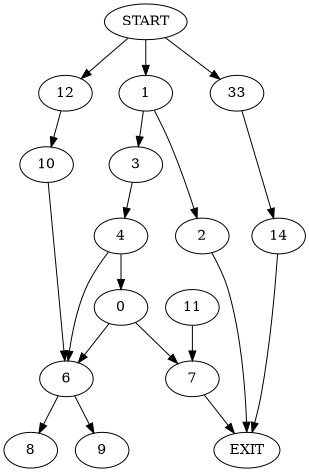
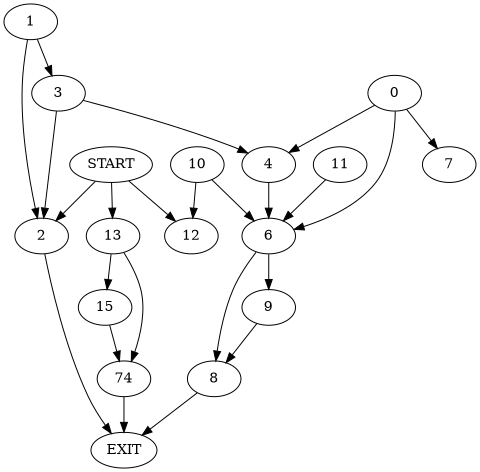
(146, 53) -> (79, 197)
(237, 93) -> (113, 236)
(57, 124) -> (195, 195)
none -> (51, 160)
(279, 236) -> (124, 379)
(121, 267) -> (336, 126)
none -> (105, 307)
(192, 338) -> (308, 197)
none -> (245, 339)
(216, 410) -> (174, 411)
